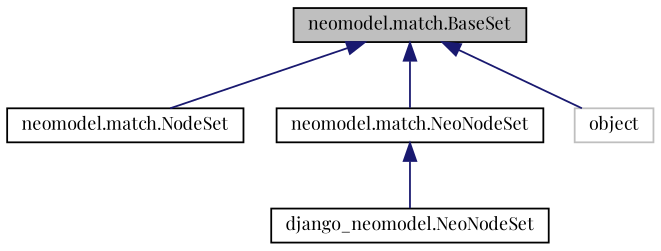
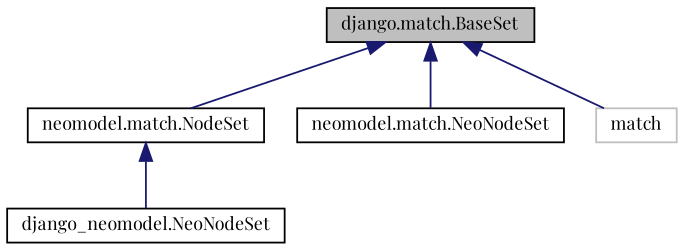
(410, 25) -> (431, 25)
(614, 125) -> (636, 125)
(410, 185) -> (146, 185)
